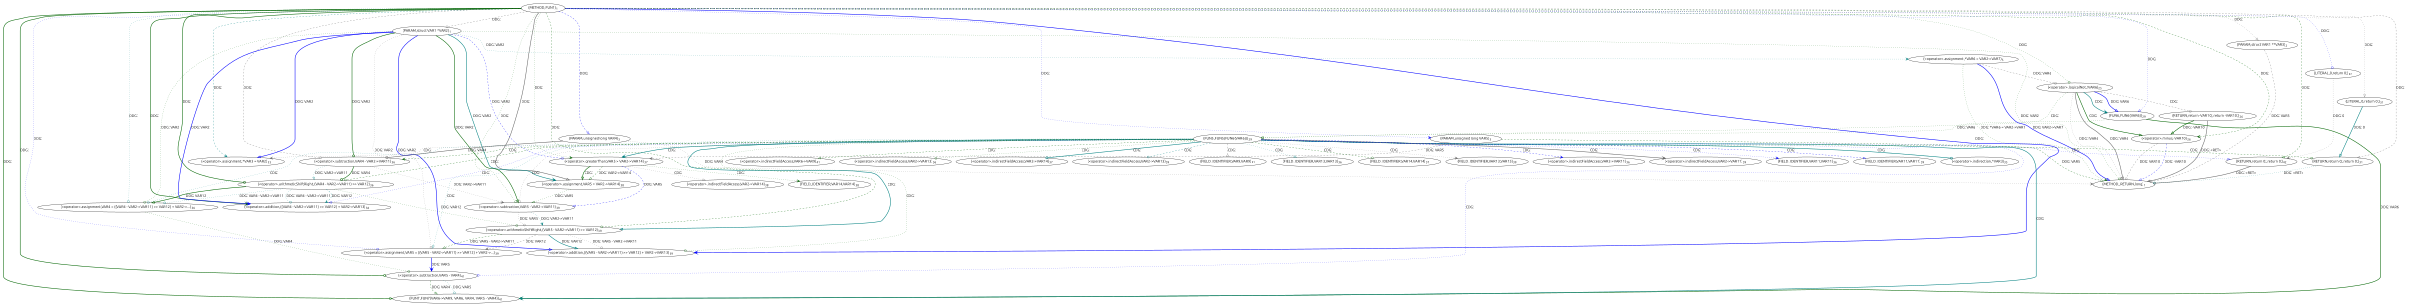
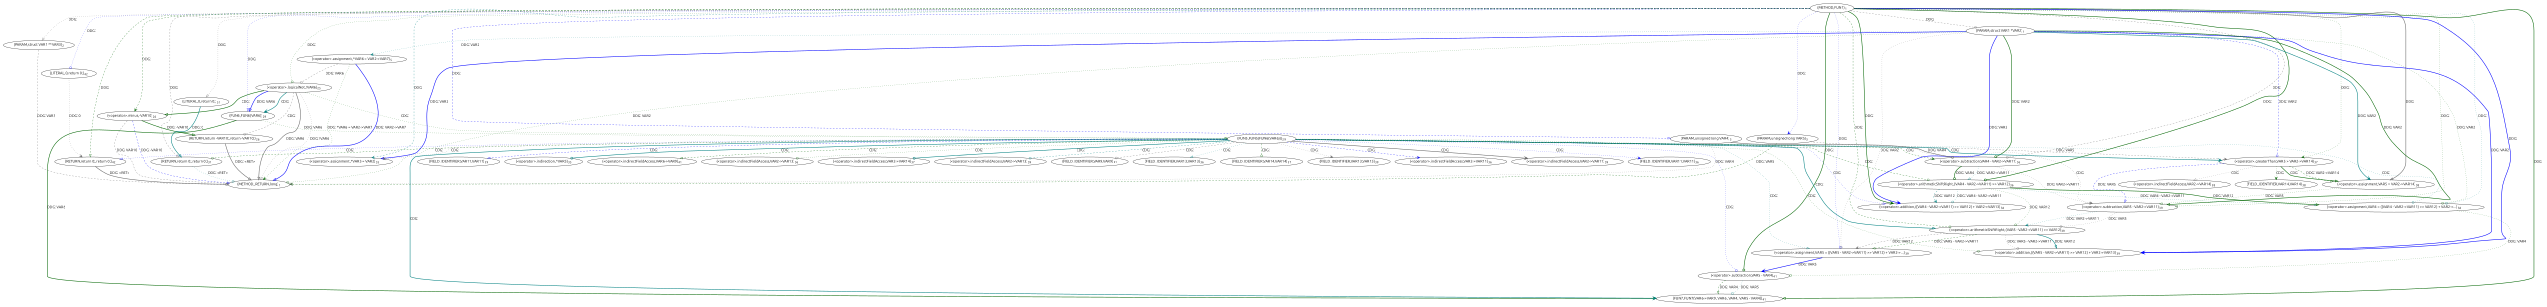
(2183, 126) -> (167, 129)
